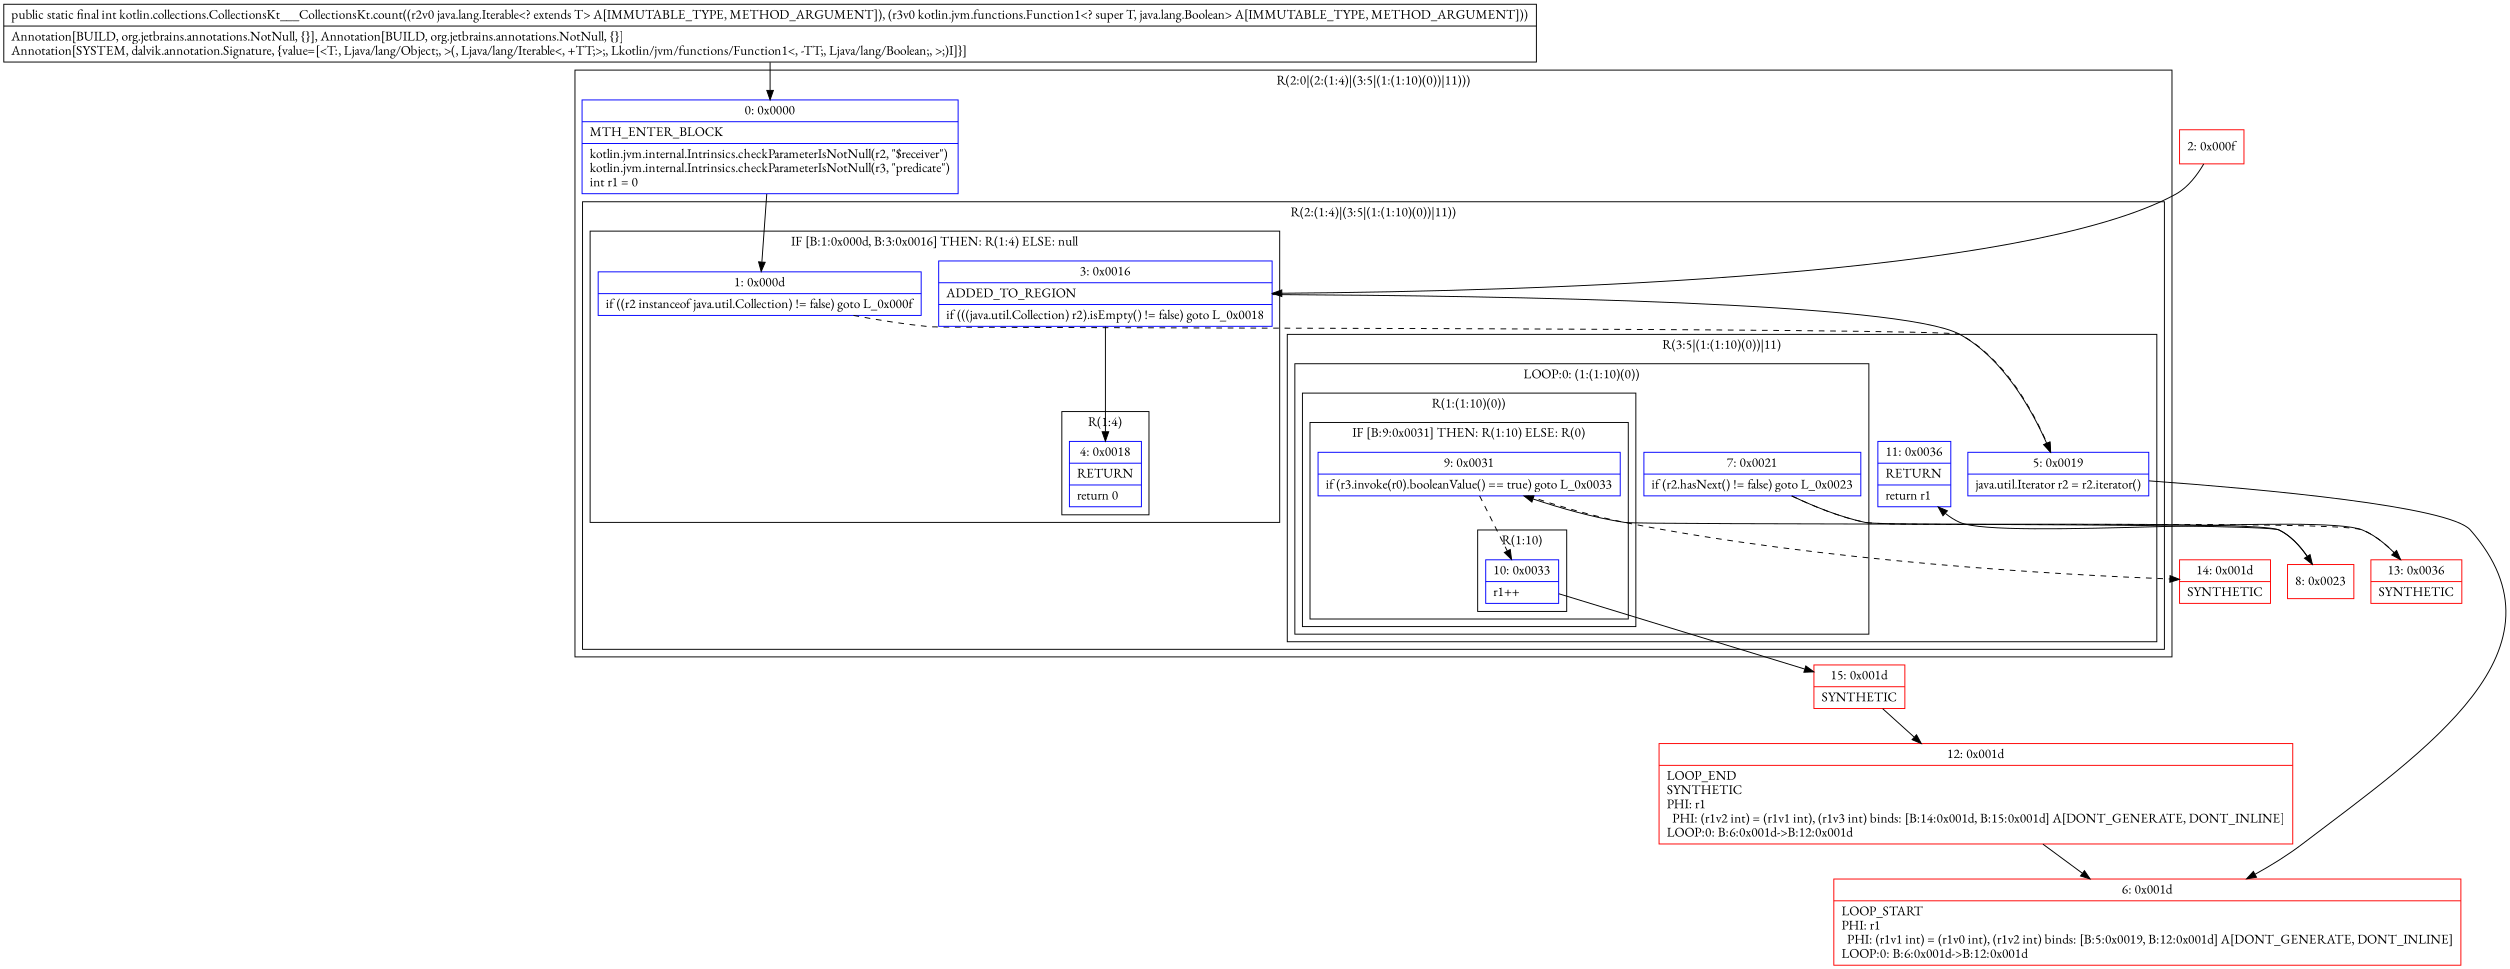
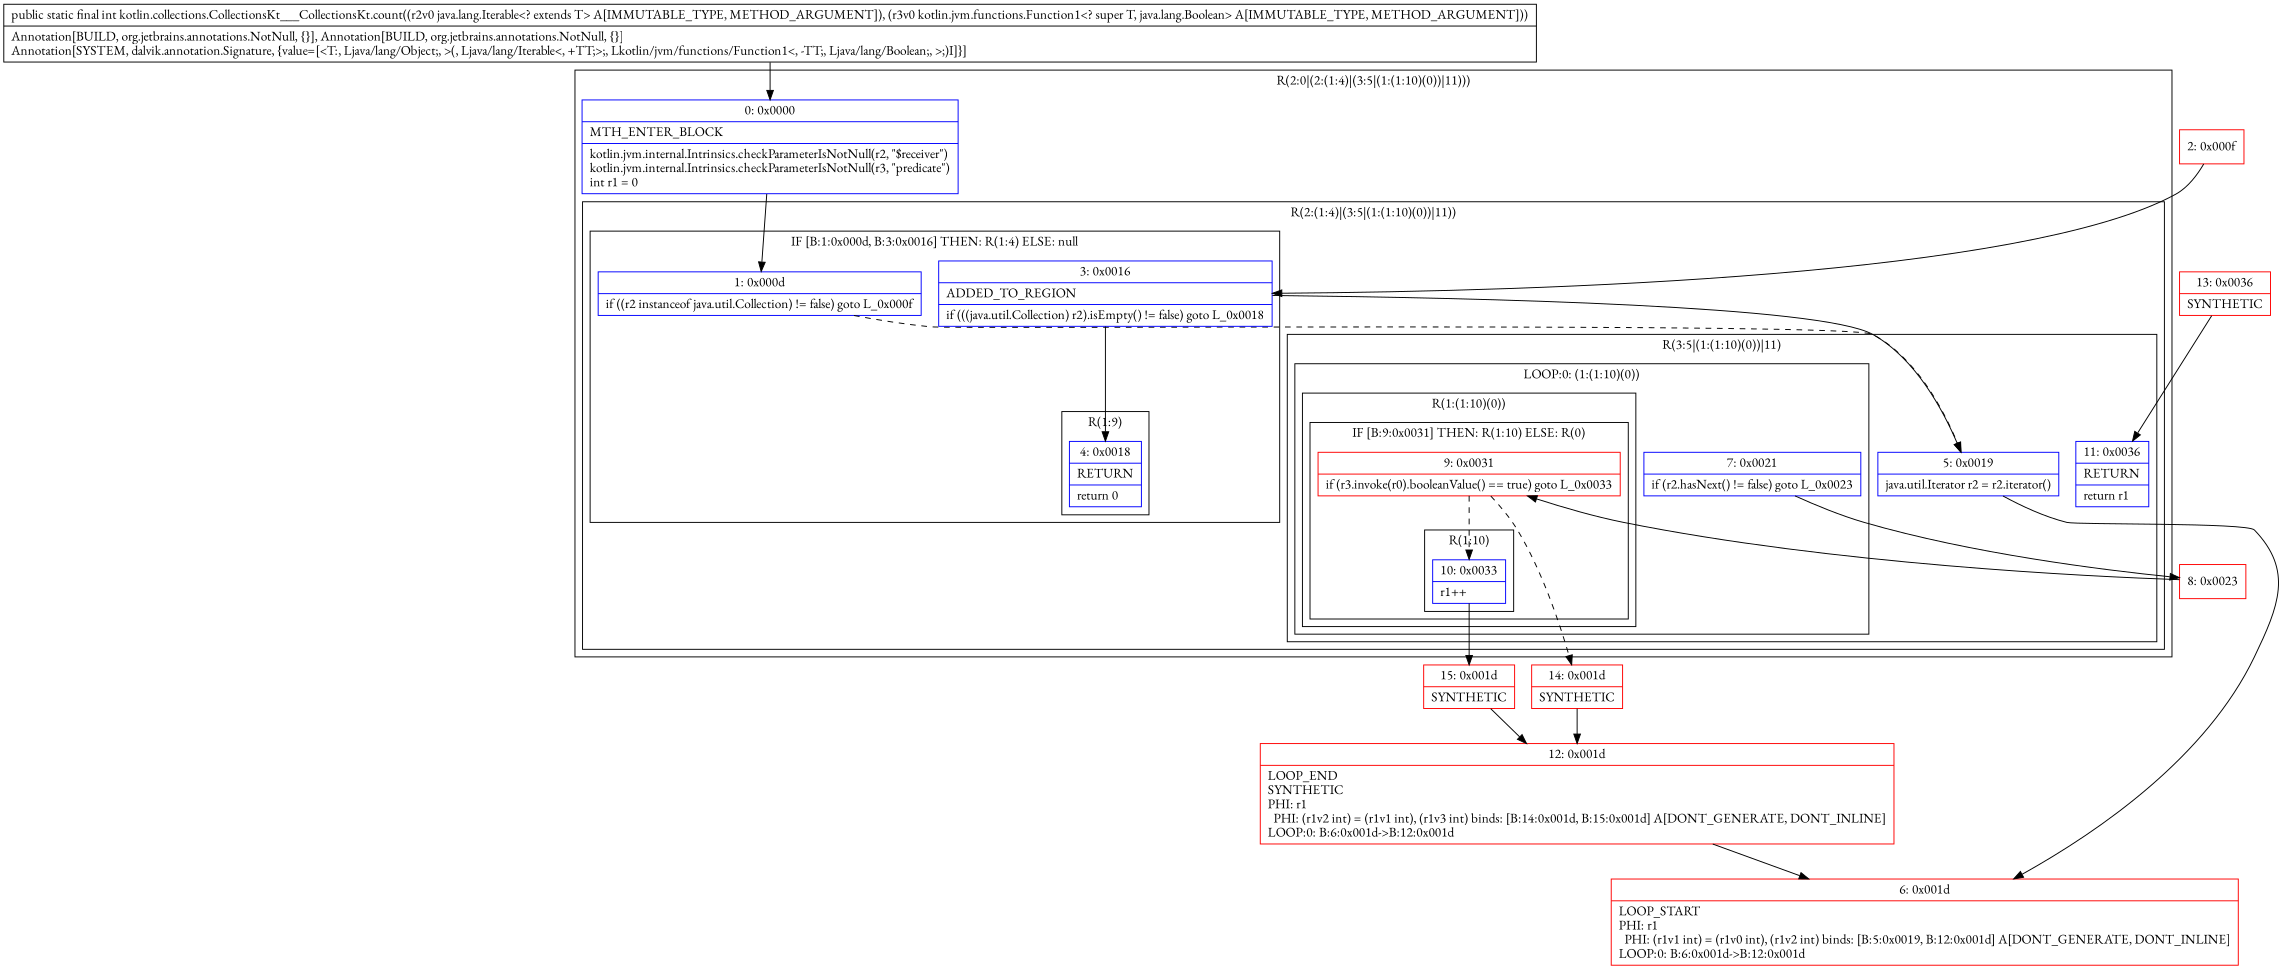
(1105, 422) -> (1105, 422)
(1469, 474) -> (1469, 474)
(2094, 524) -> none
none -> (1577, 721)
